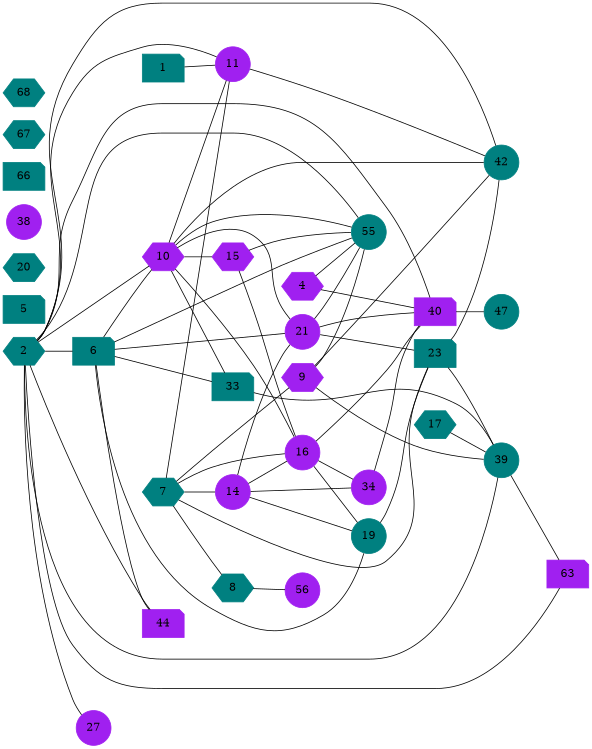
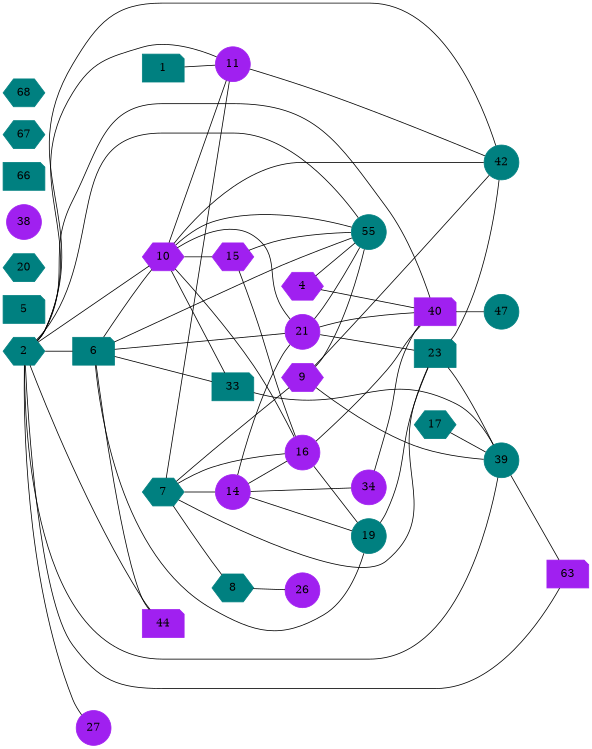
(336, 470) -> none
(302, 590) -> (302, 590)
